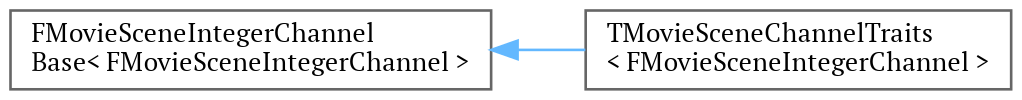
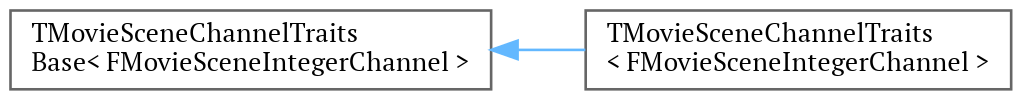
(251, 50) -> (251, 50)
